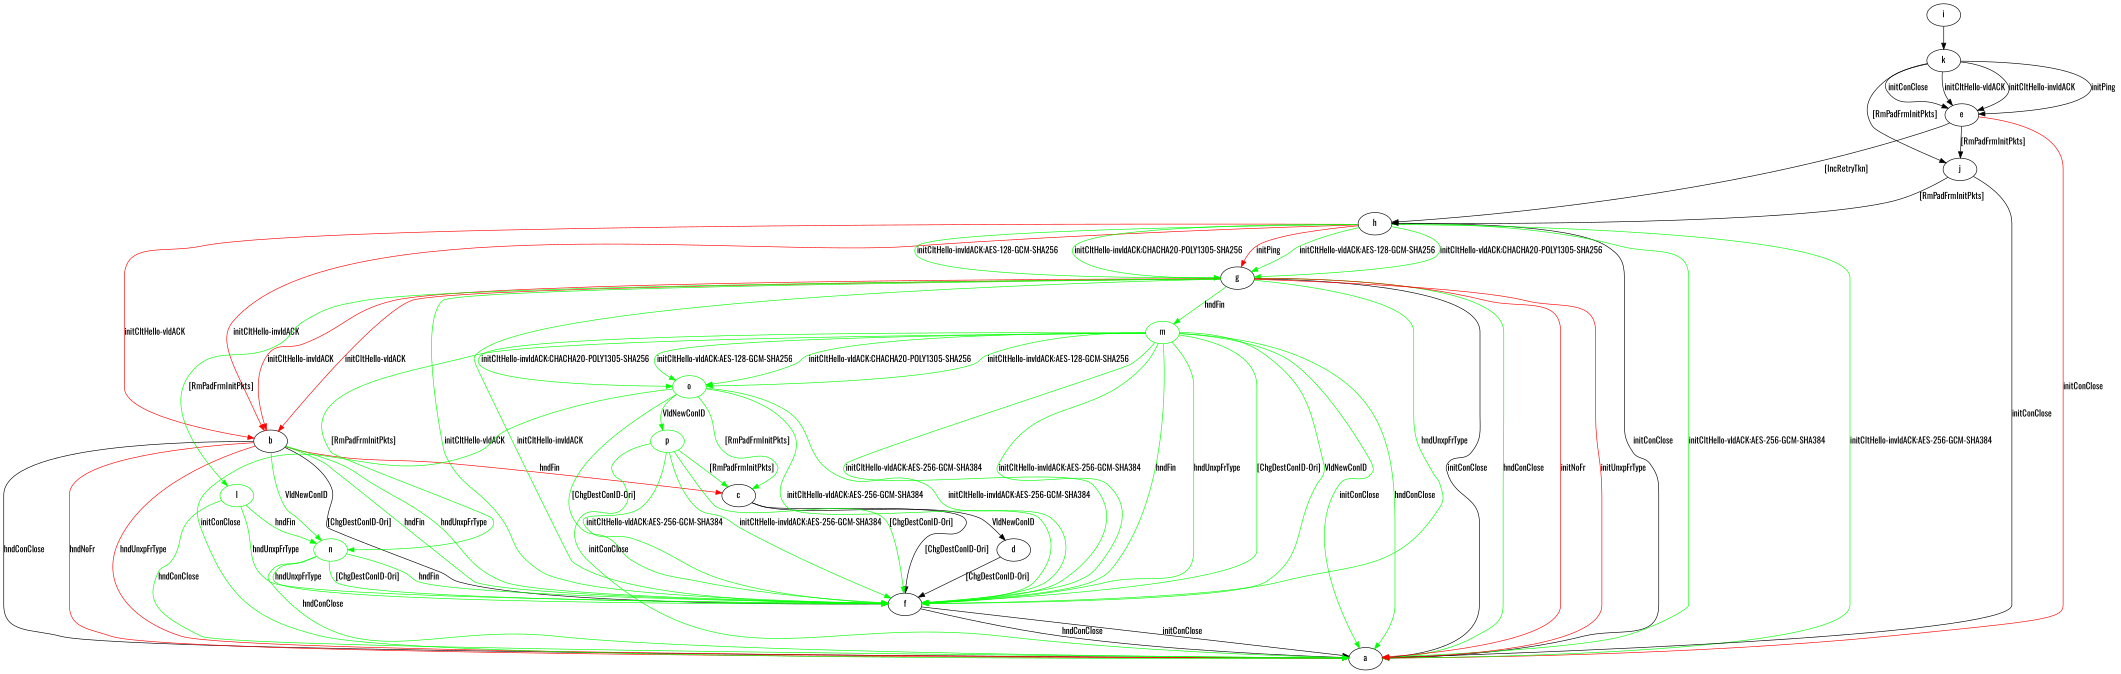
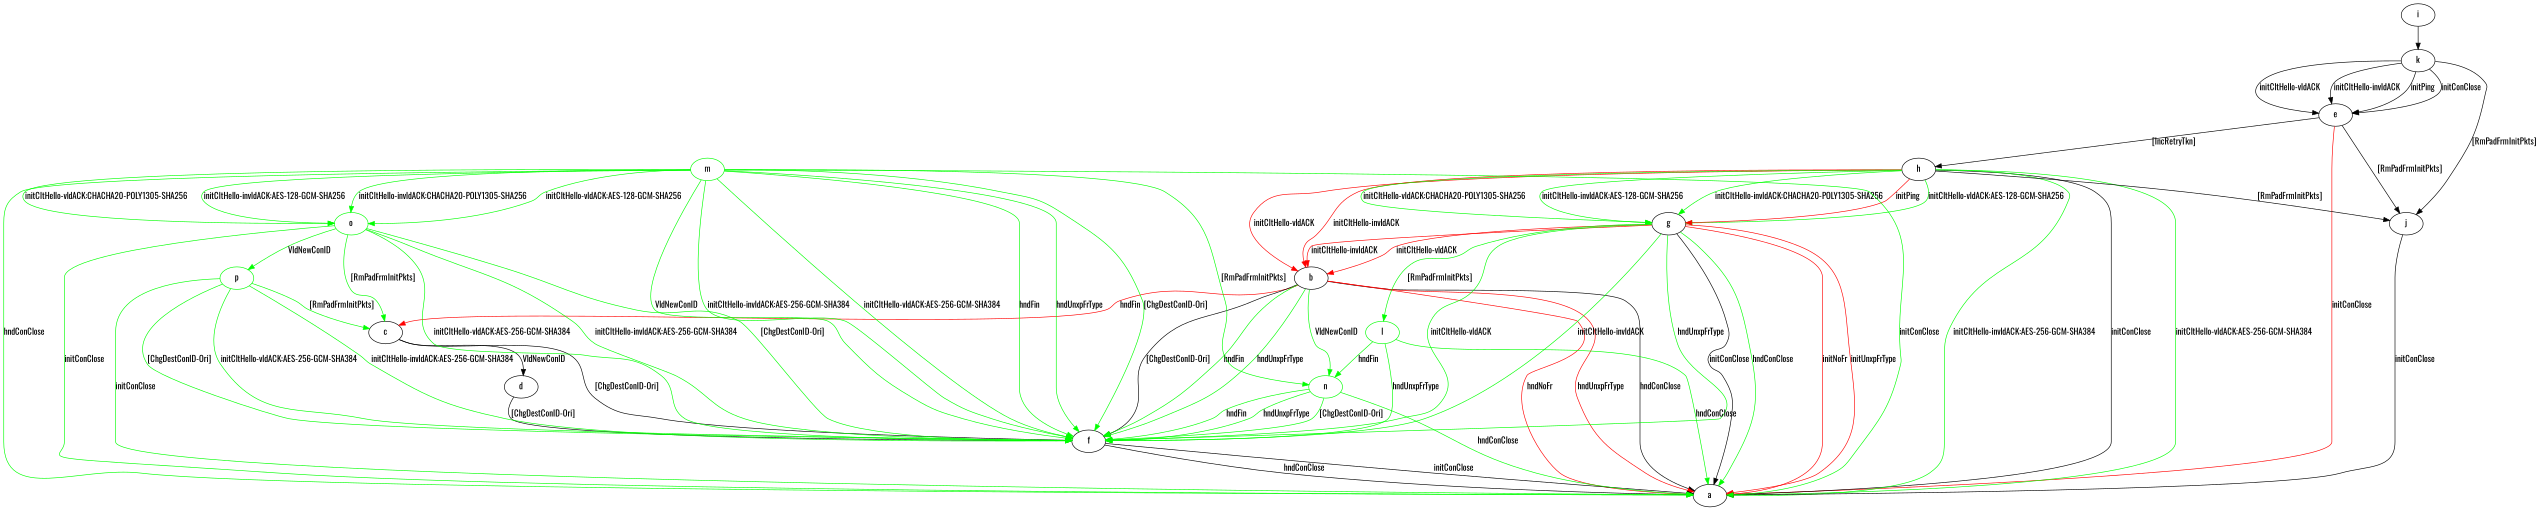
(1676, 220) -> (2160, 189)
(1203, 303) -> none
